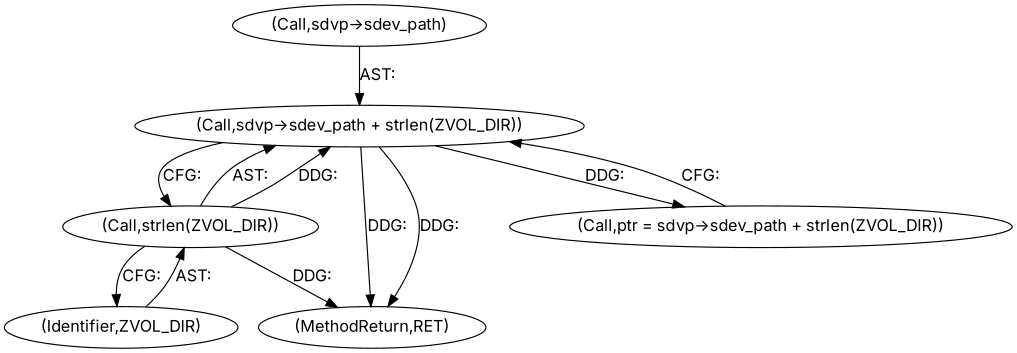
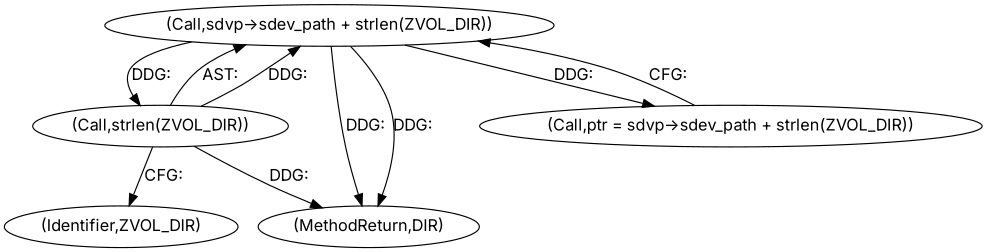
(360, 25) -> none
(184, 176) -> (154, 76)
(166, 285) -> none
(372, 327) -> (369, 227)
